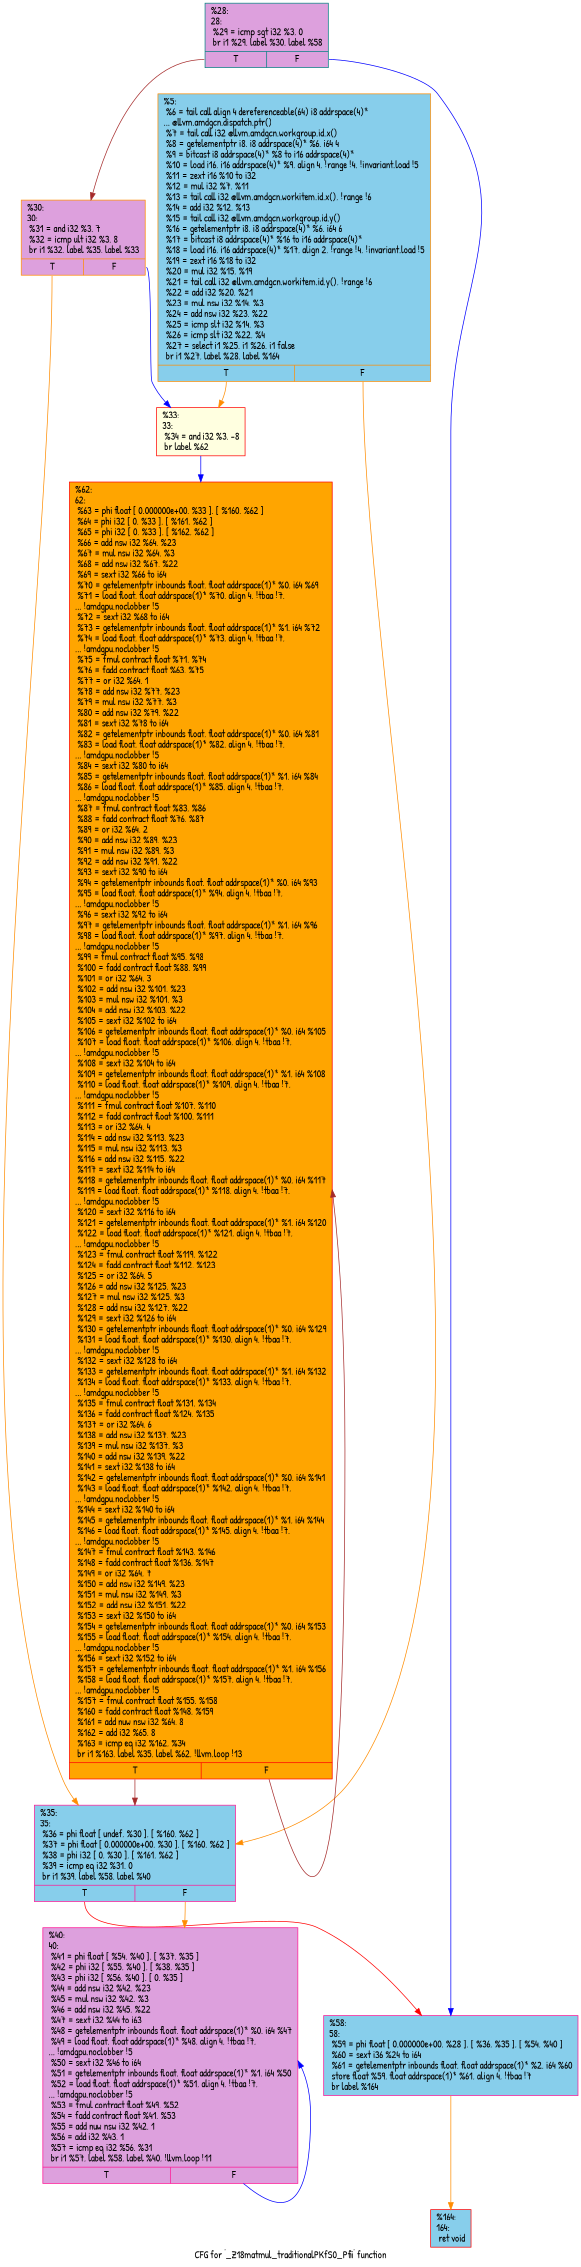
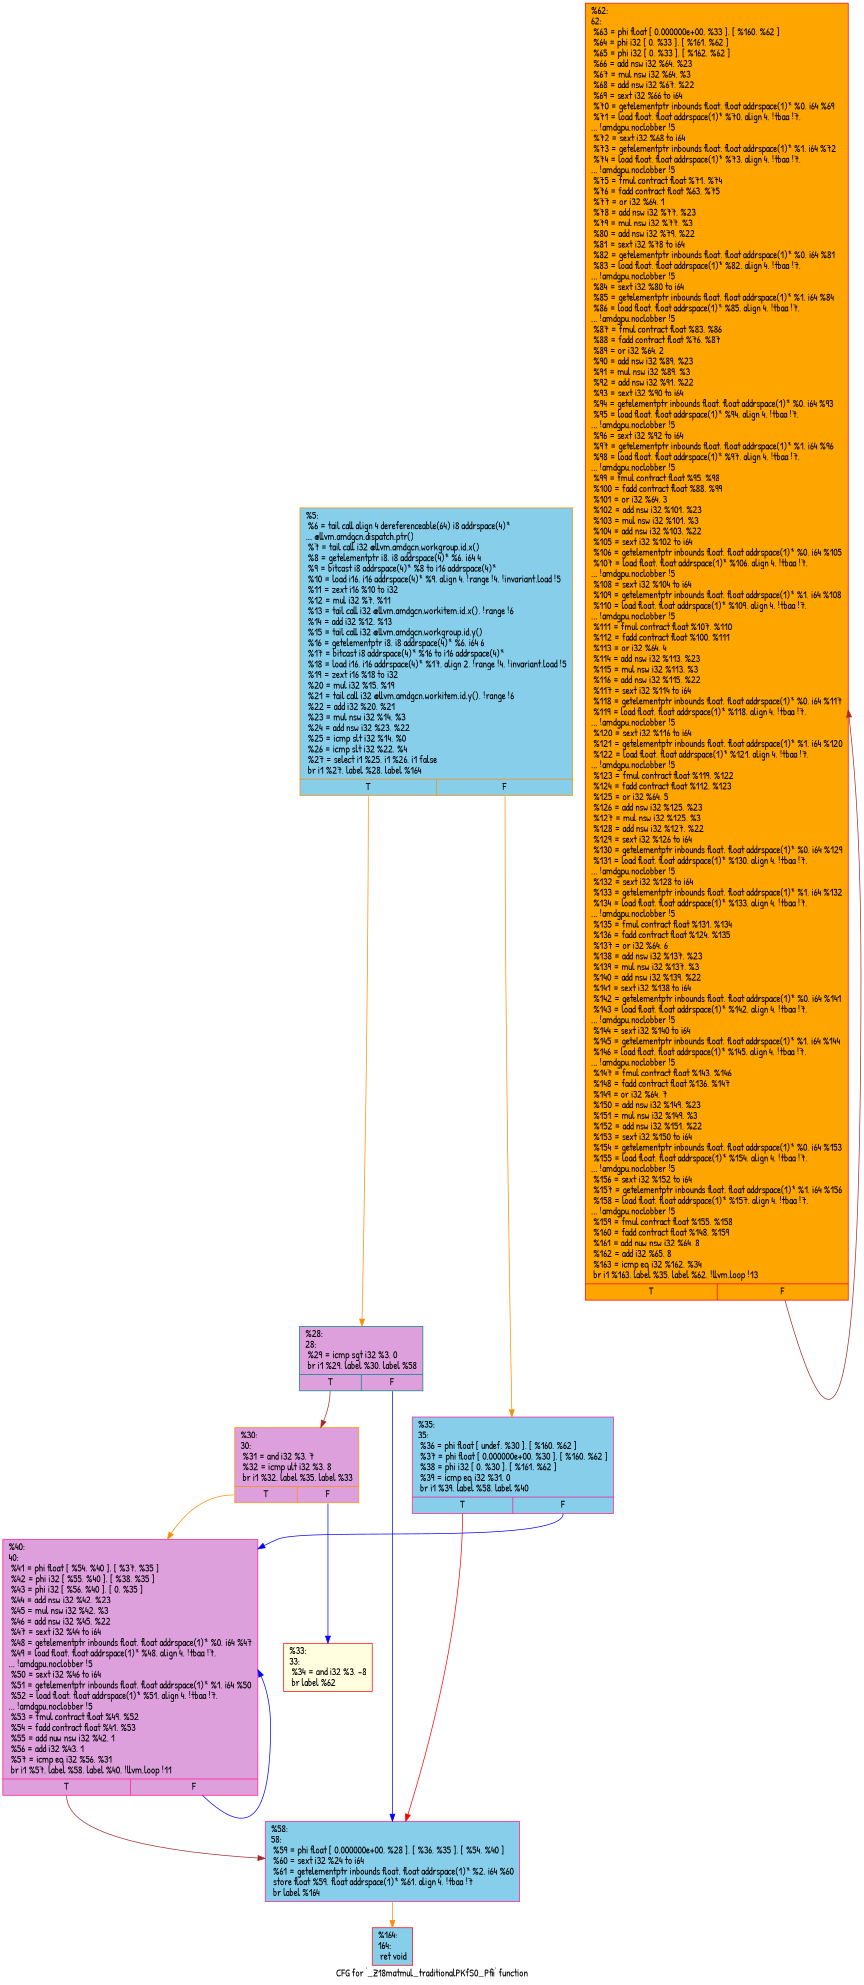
(214, 325) -> (356, 739)
(225, 392) -> (366, 1058)
(201, 465) -> none
(9, 1041) -> (198, 1506)
(147, 1701) -> (662, 1222)
(135, 1789) -> none
none -> (153, 1846)
(185, 1911) -> (415, 1534)
(95, 2021) -> (55, 1632)
(375, 2055) -> (318, 1861)
